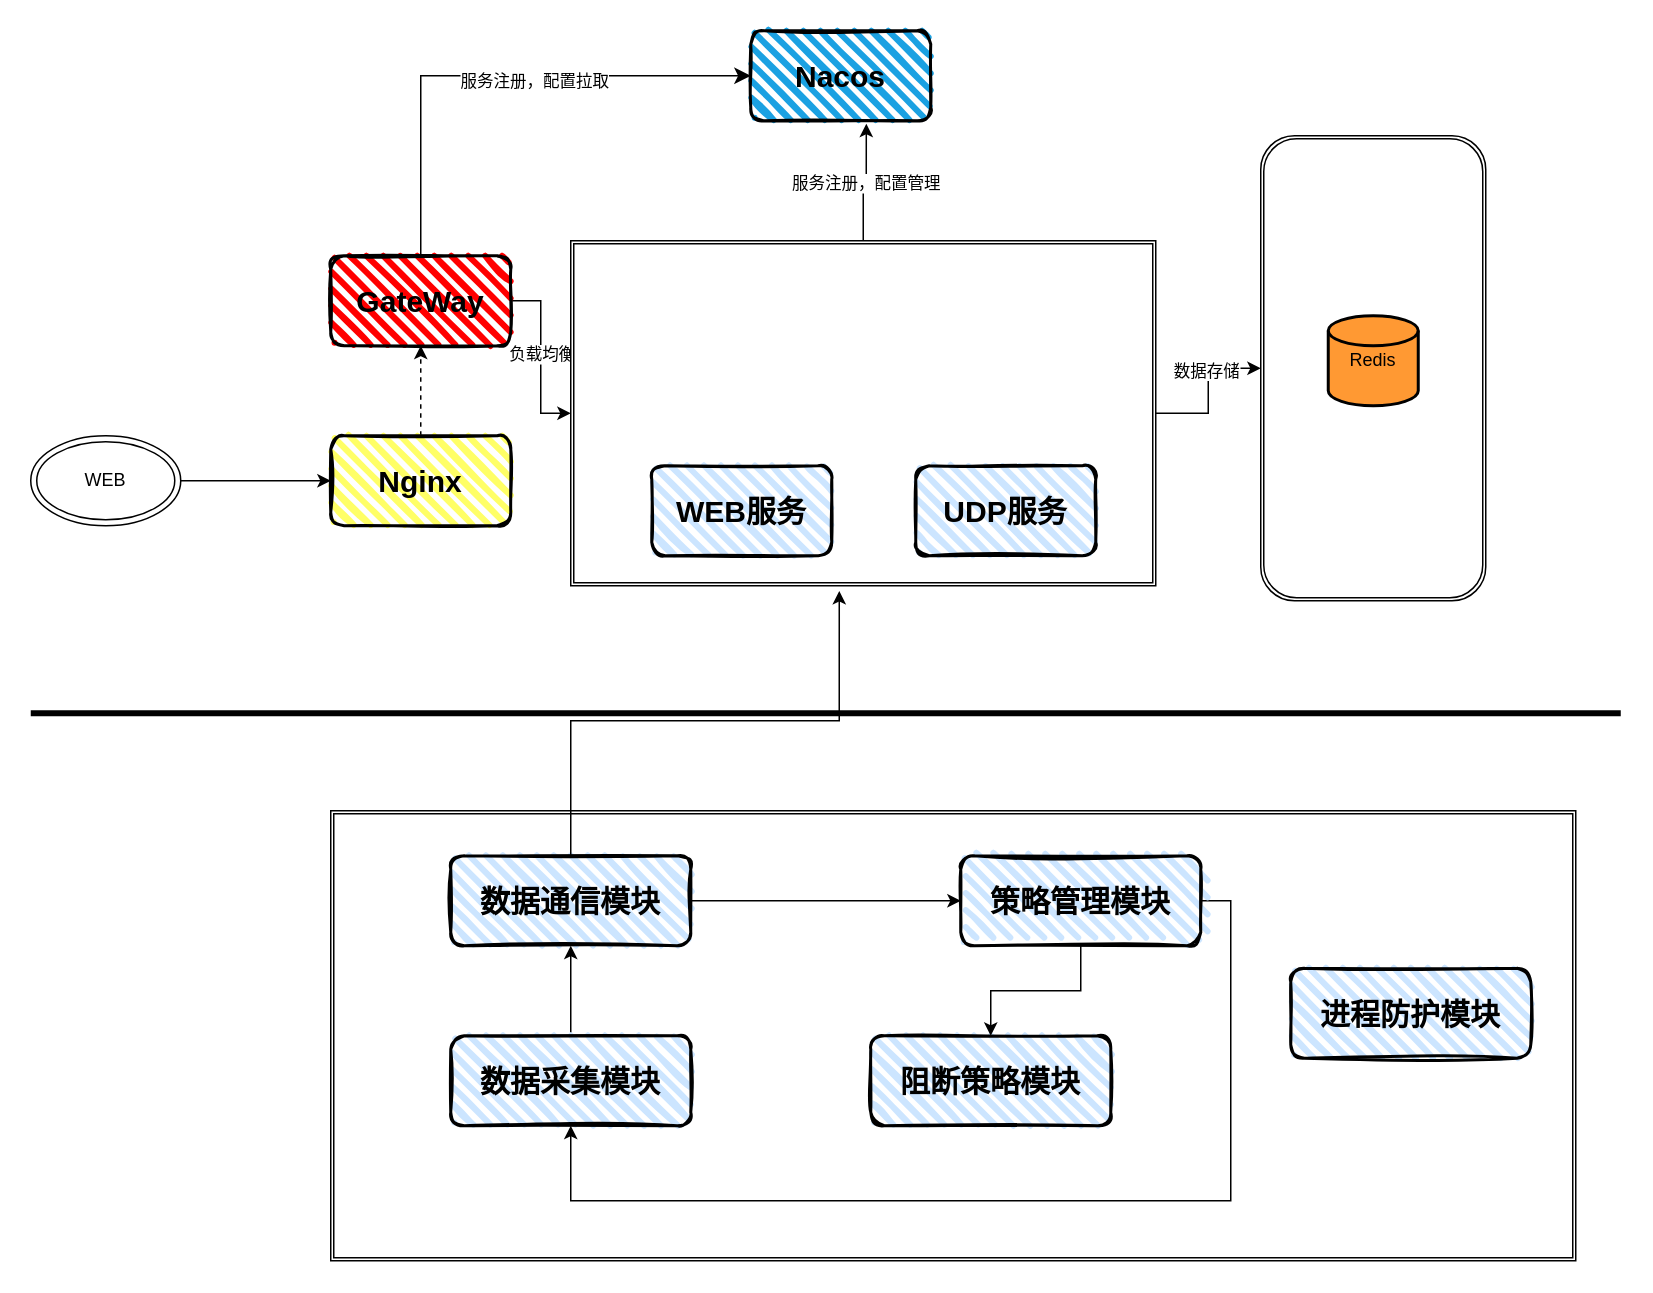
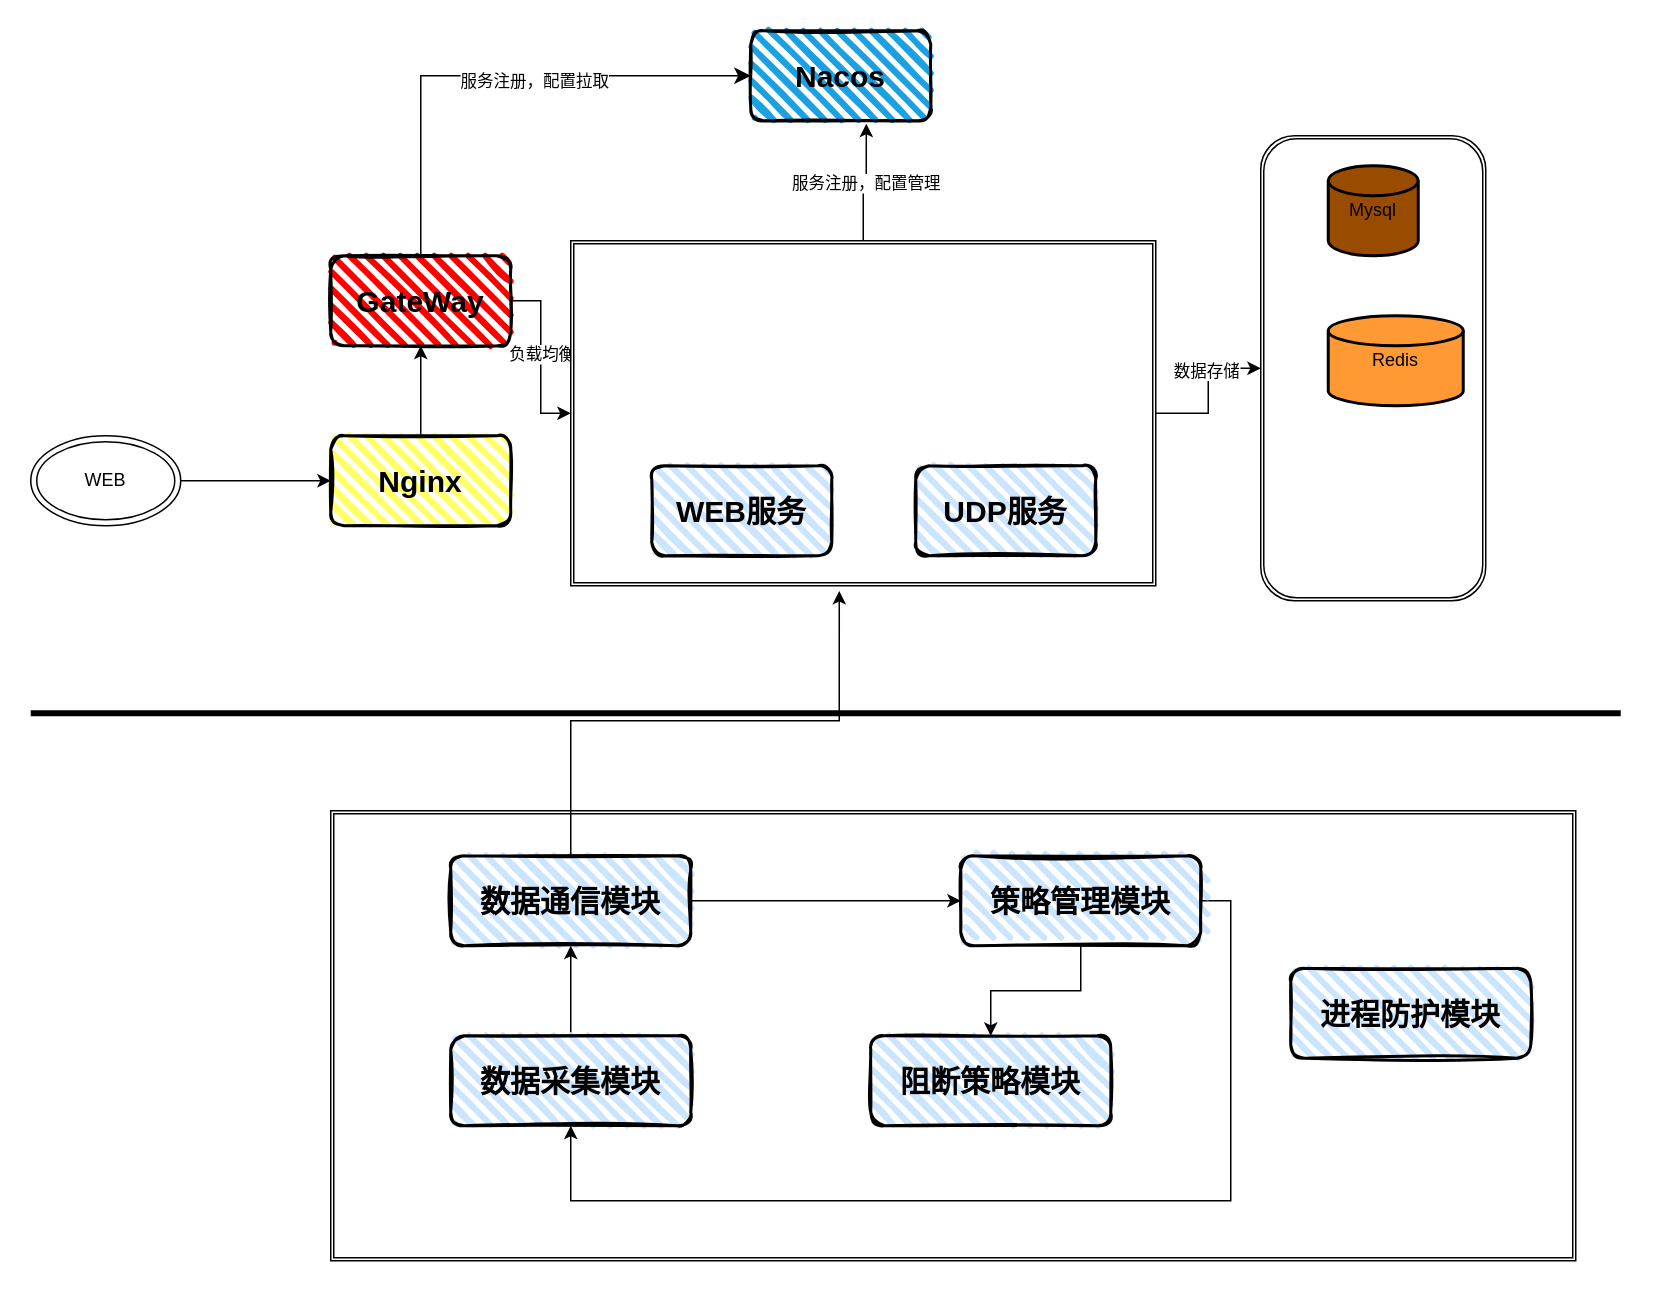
none -> (1373, 211)
(1373, 361) -> (1396, 361)
(421, 394) -> (421, 394)
